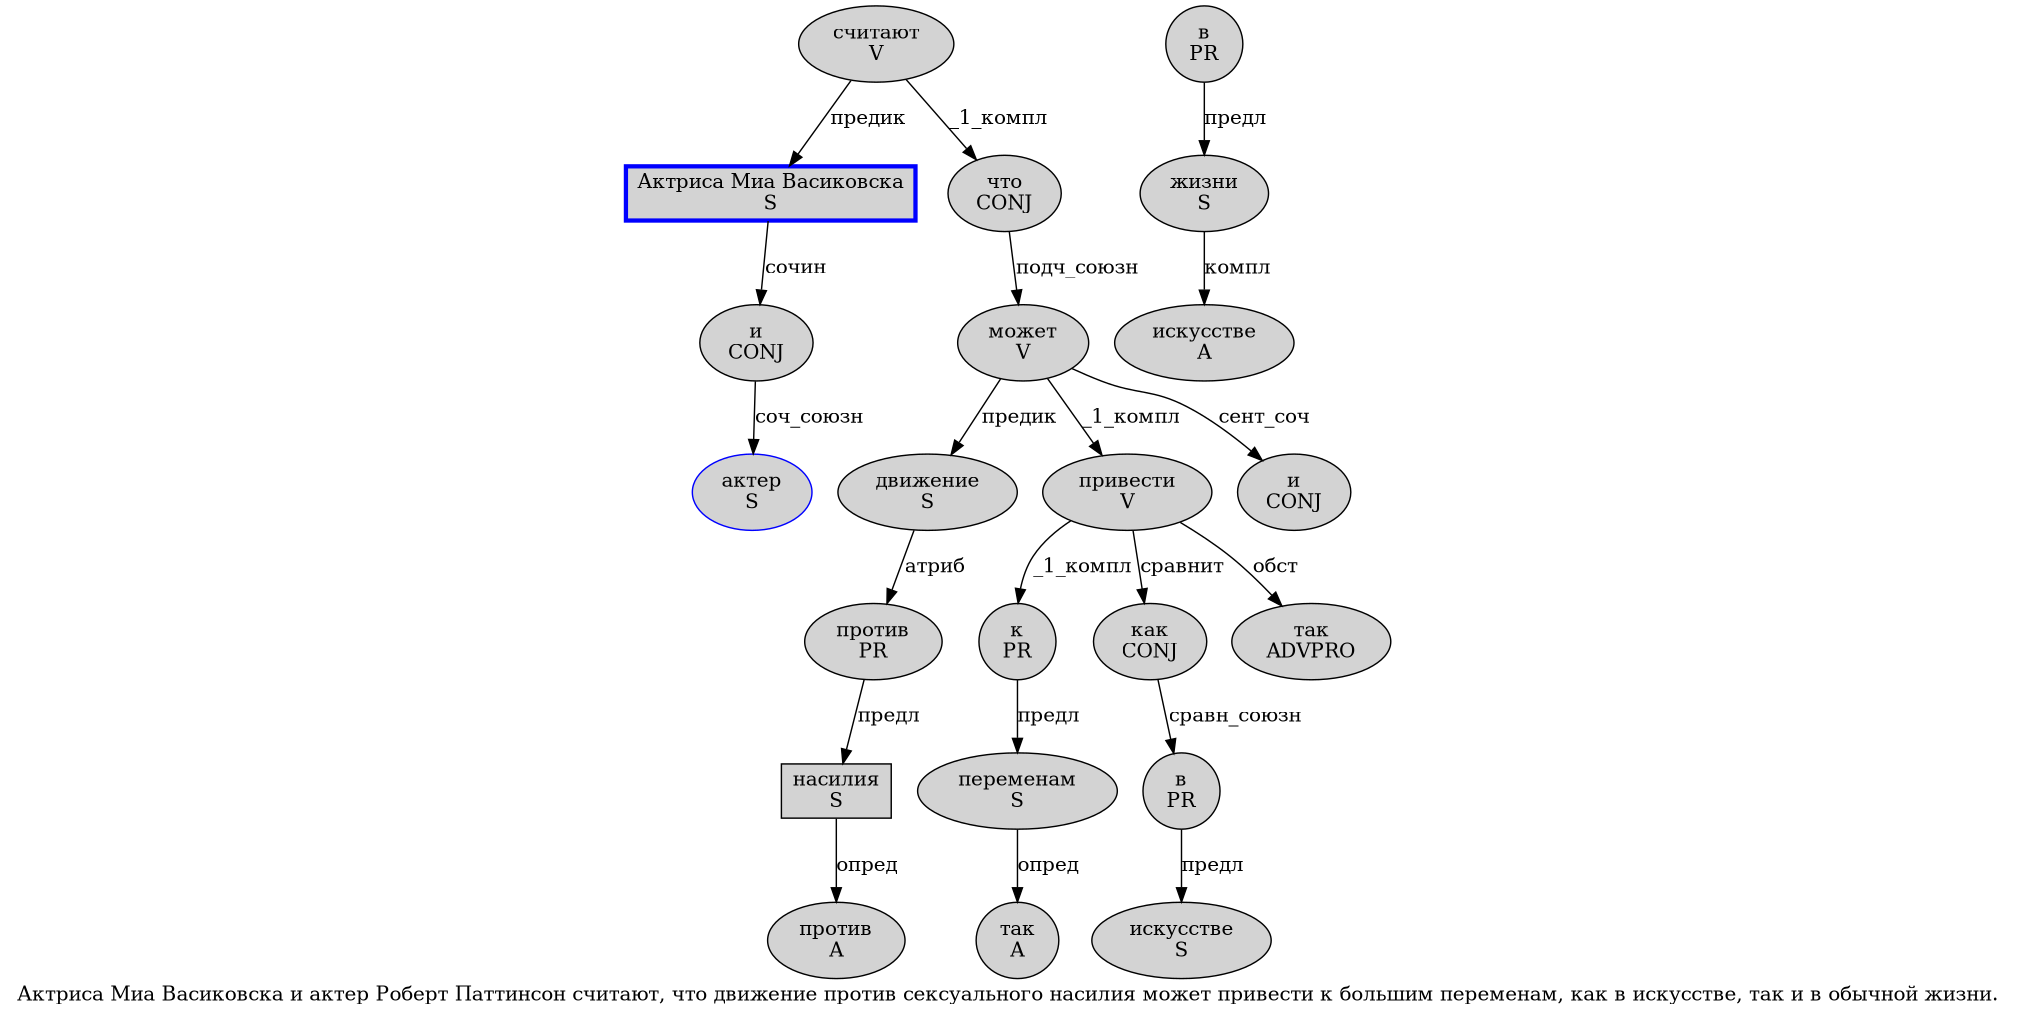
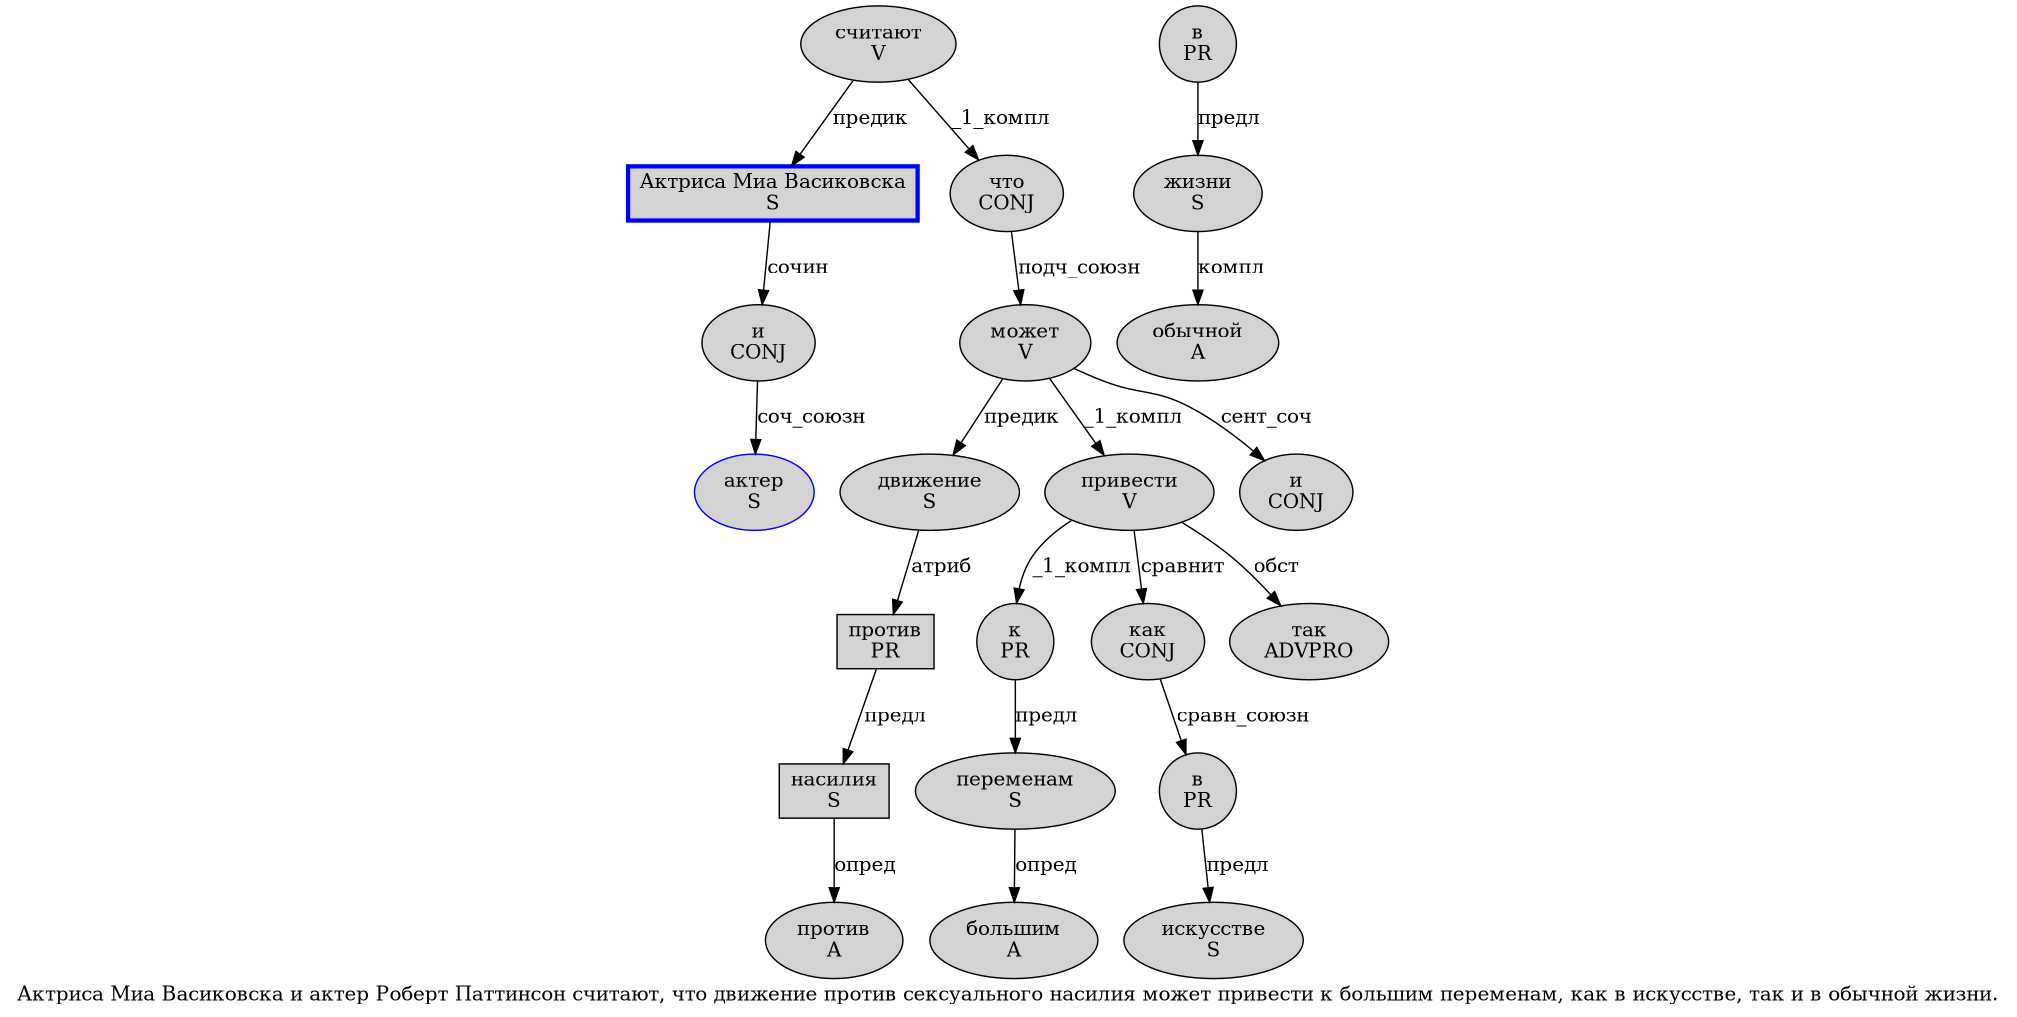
(1204, 343) -> (1198, 343)
(873, 642) -> (886, 642)
(1017, 940) -> (1014, 940)
